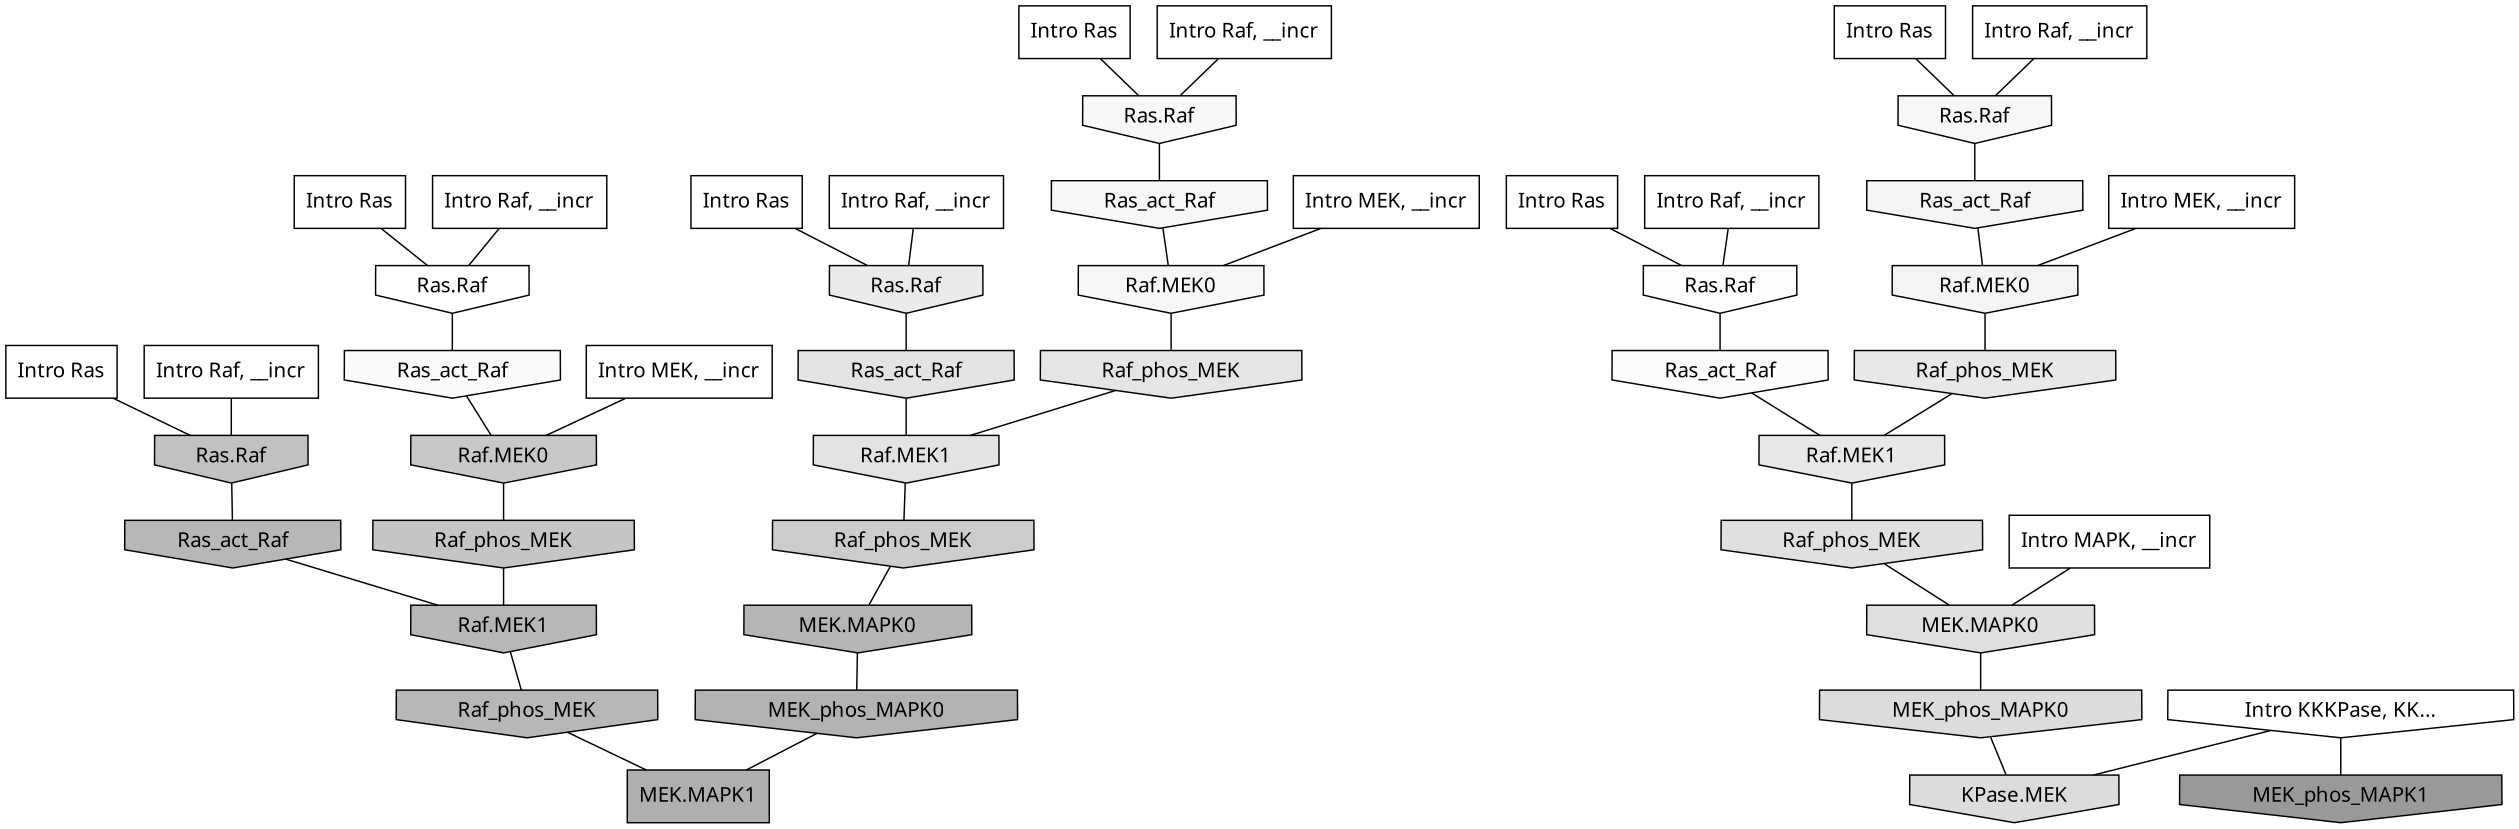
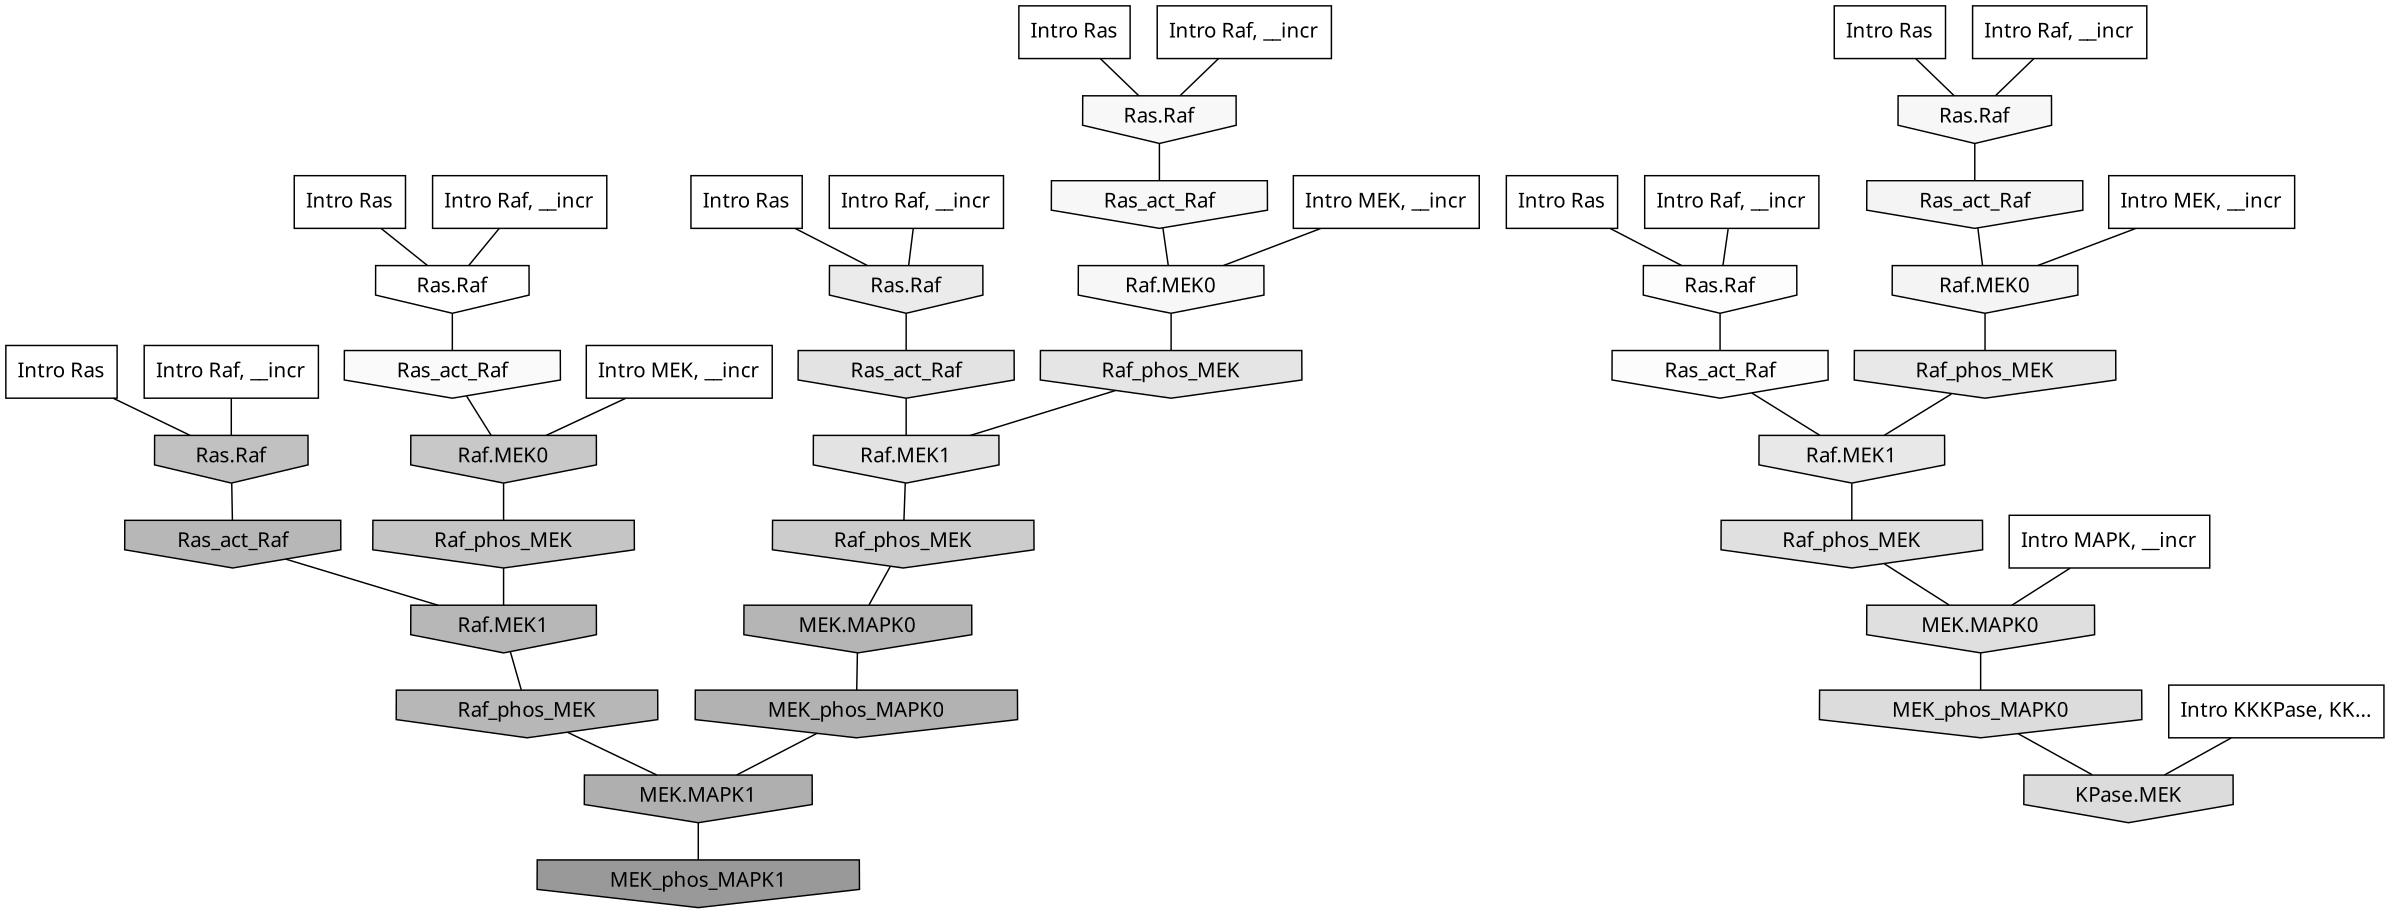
(2341, 711) -> (2276, 711)
(2341, 756) -> (698, 841)
(698, 796) -> (698, 796)
